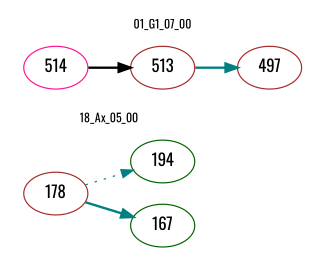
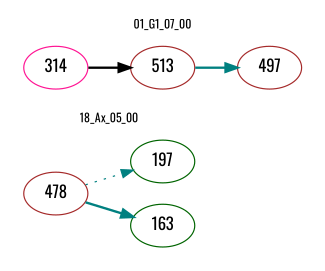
(56, 68) -> (56, 68)
(163, 162) -> (163, 162)
(56, 194) -> (56, 194)
(163, 226) -> (163, 226)
